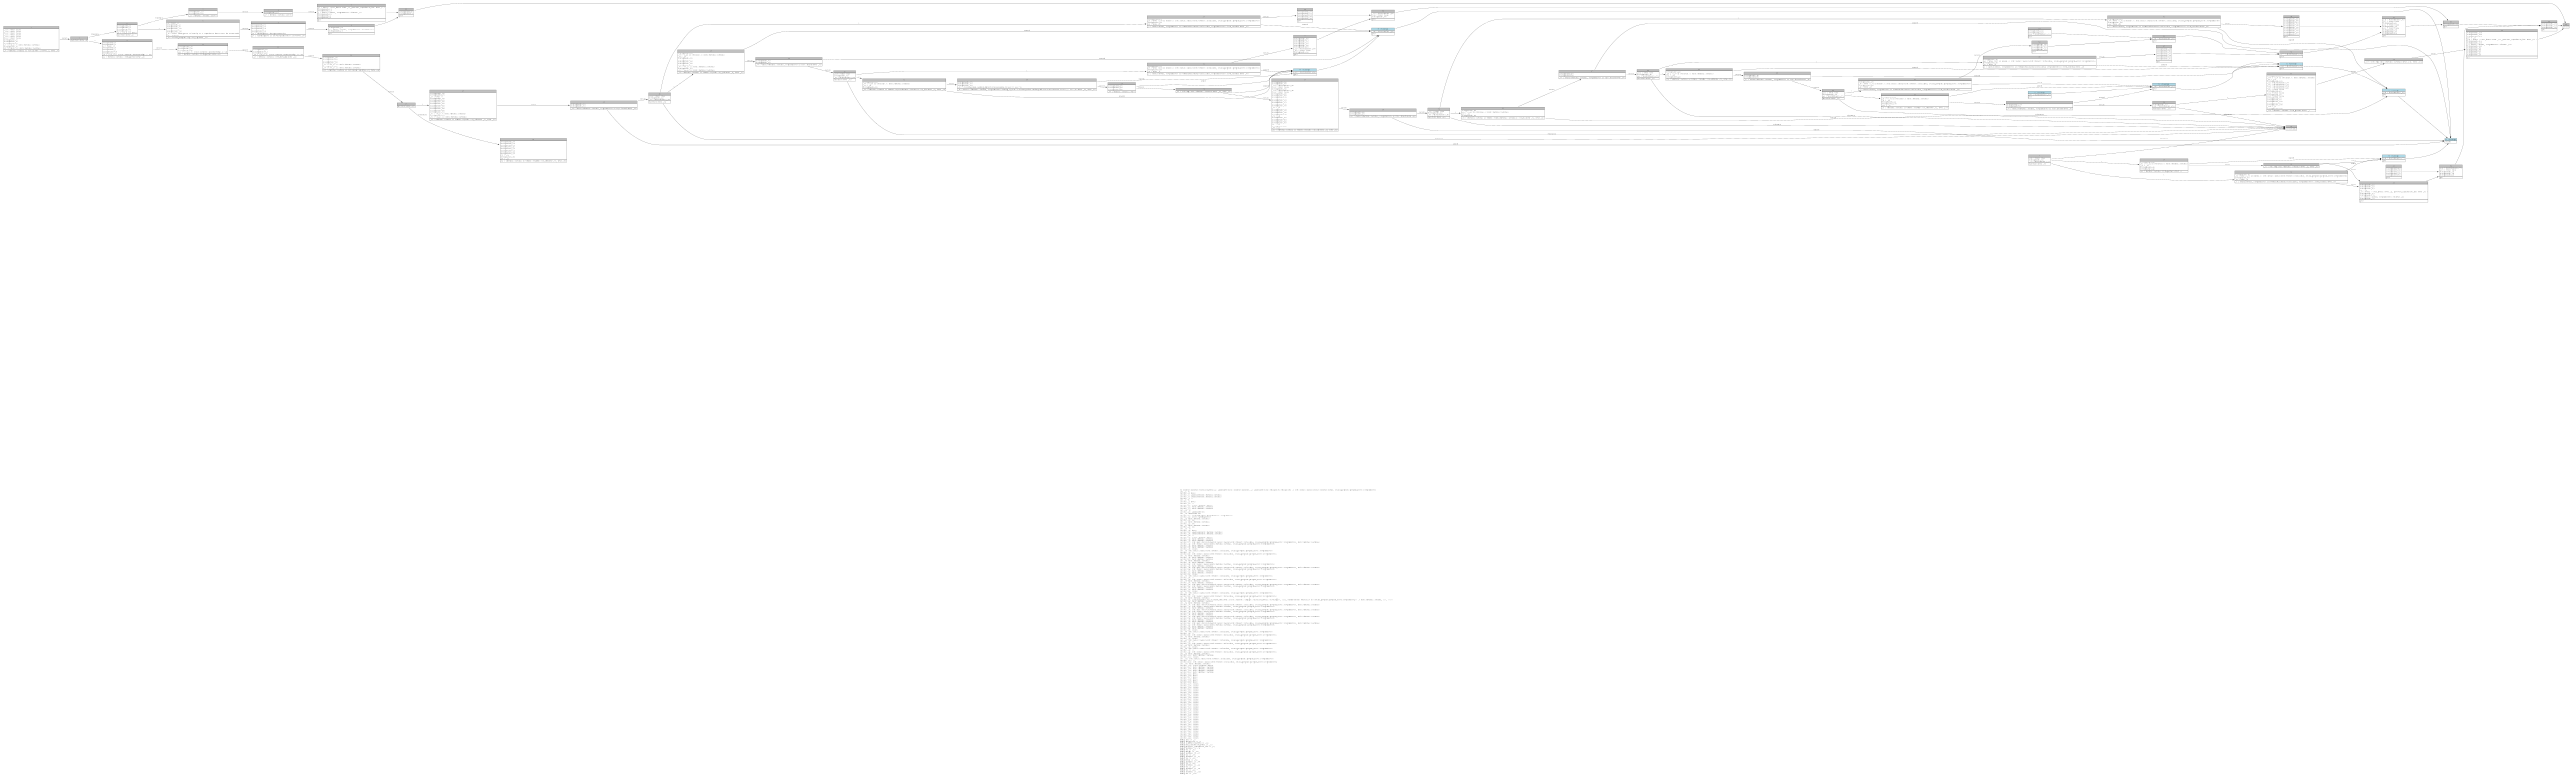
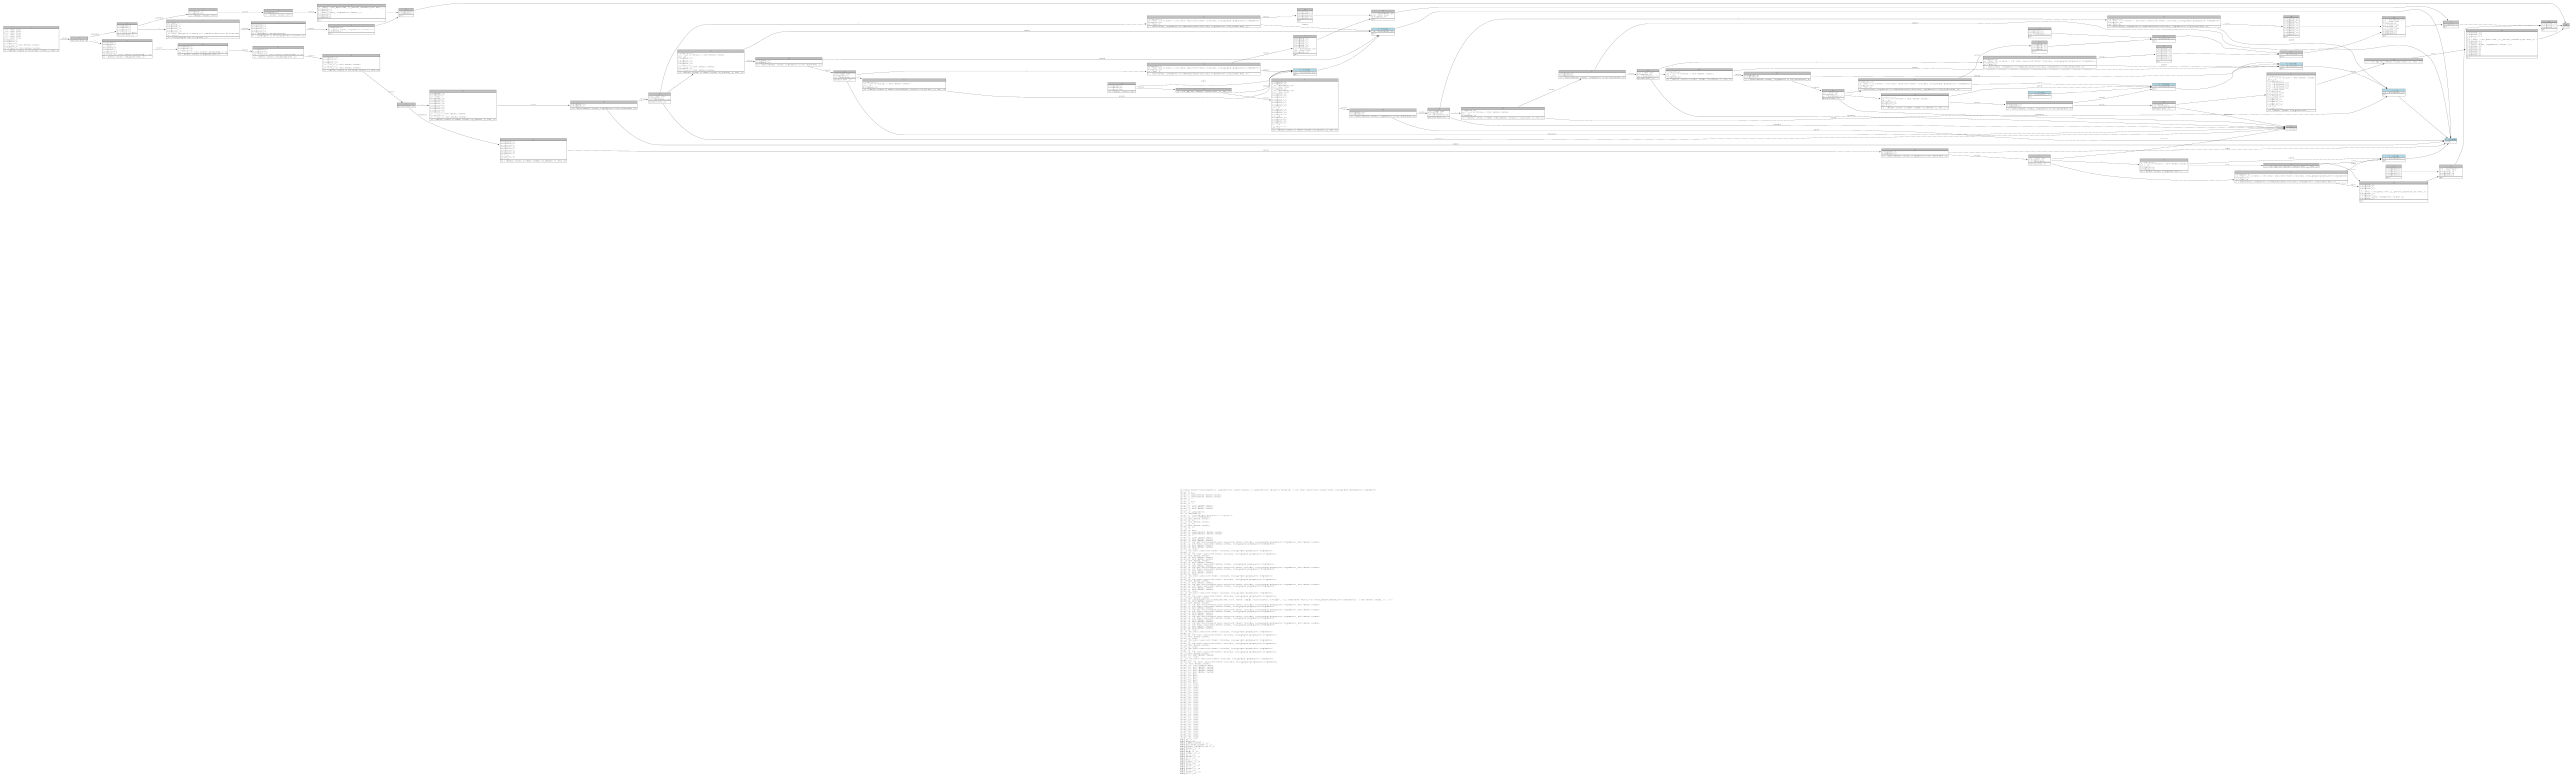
(1027, 85) -> none
none -> (1915, 153)
